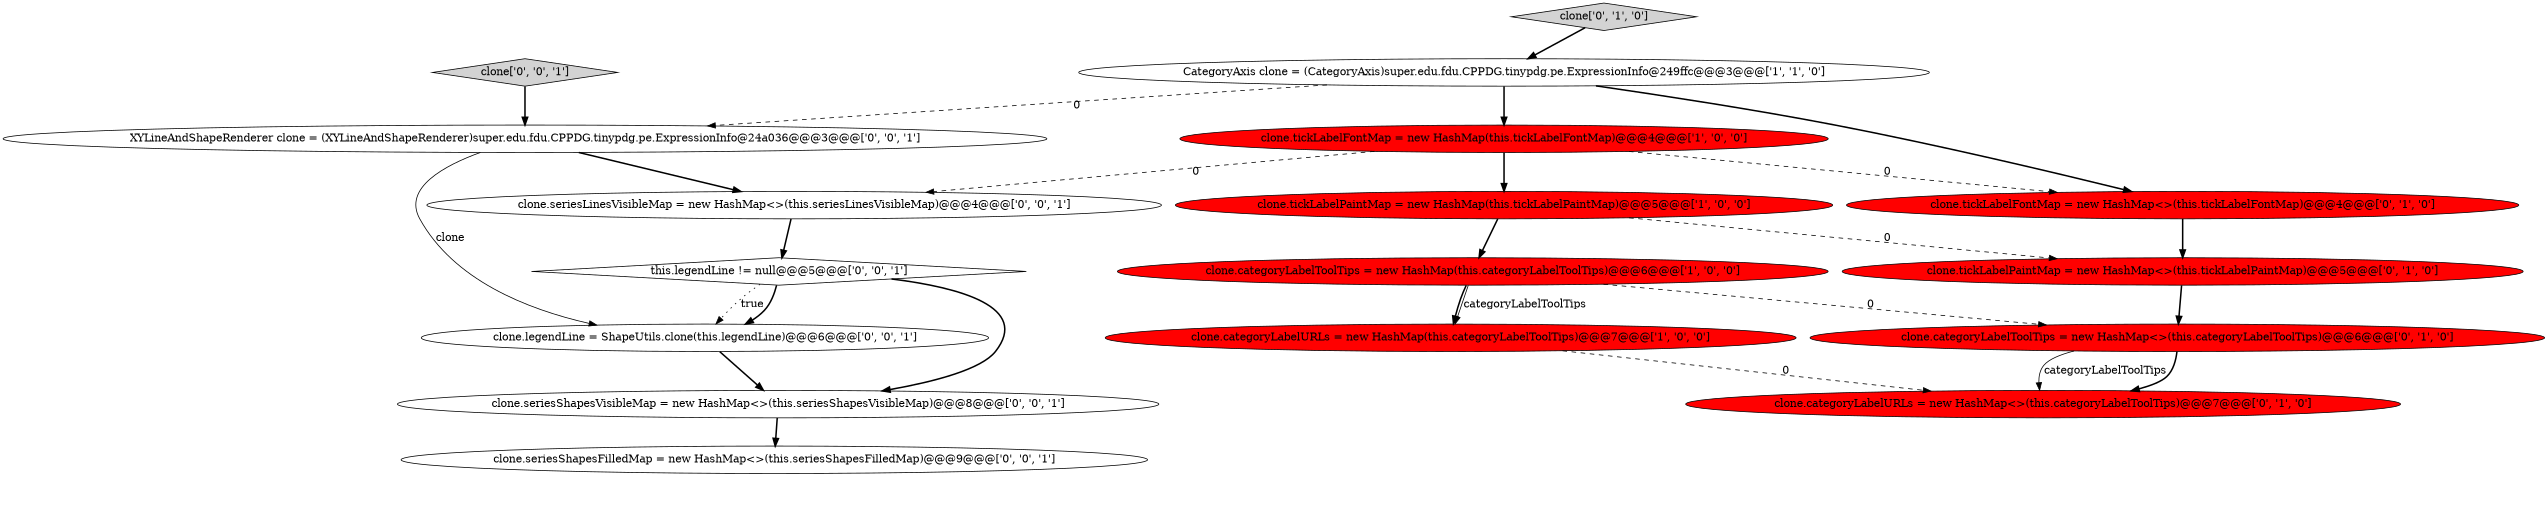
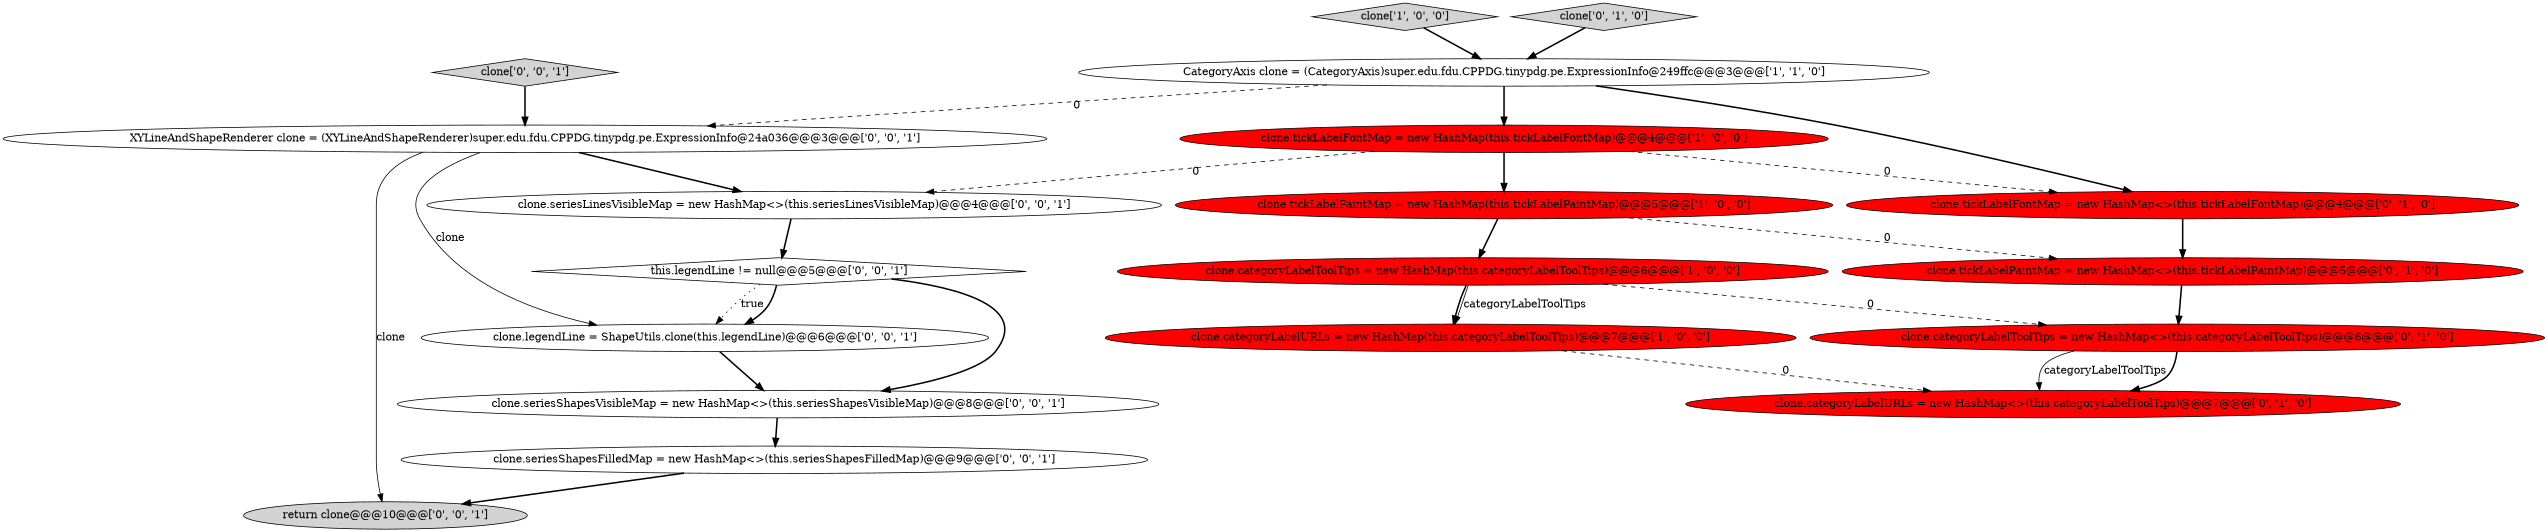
none -> (1405, 17)
none -> (385, 515)
